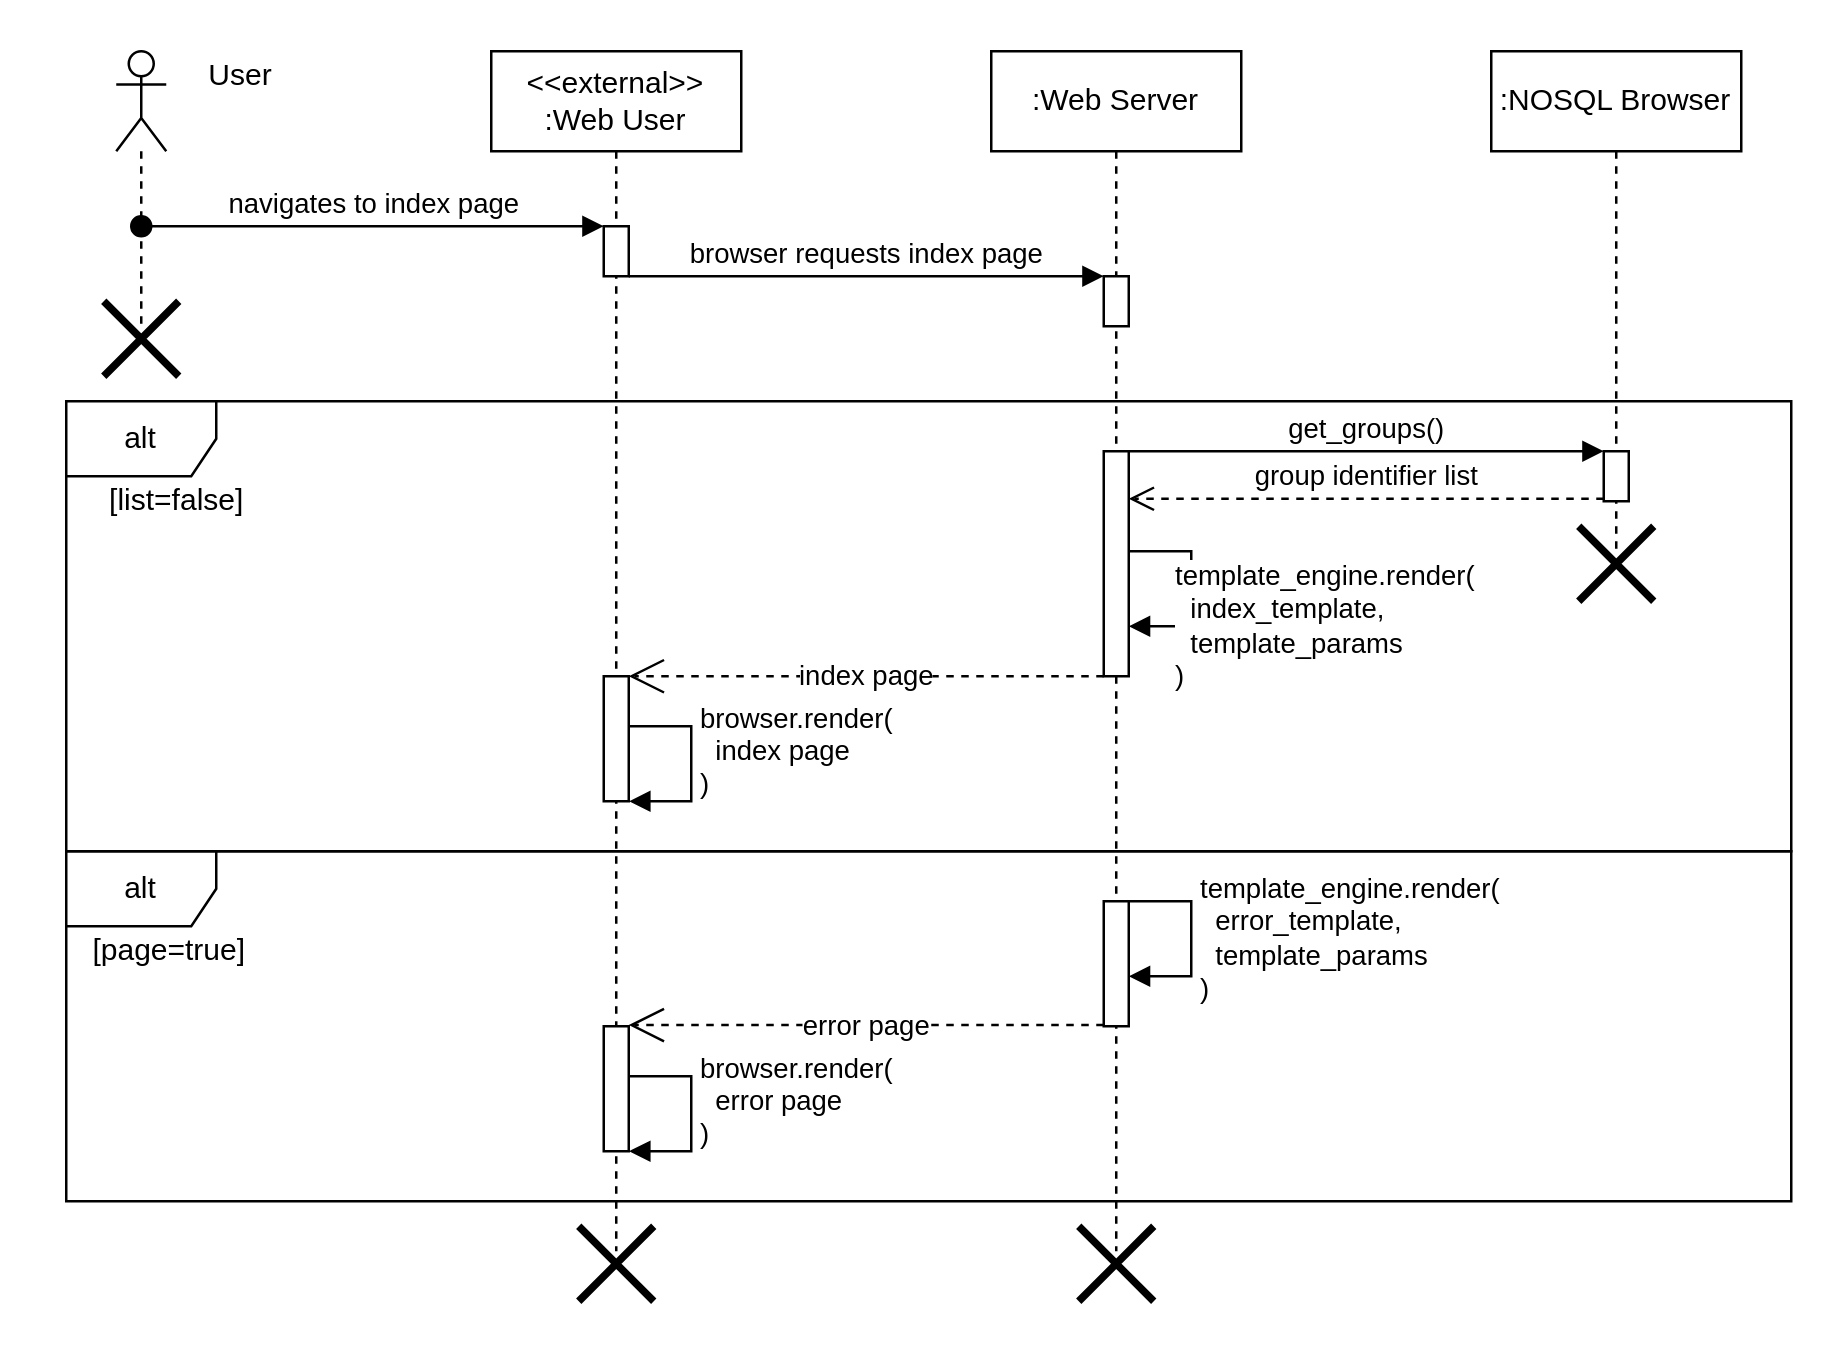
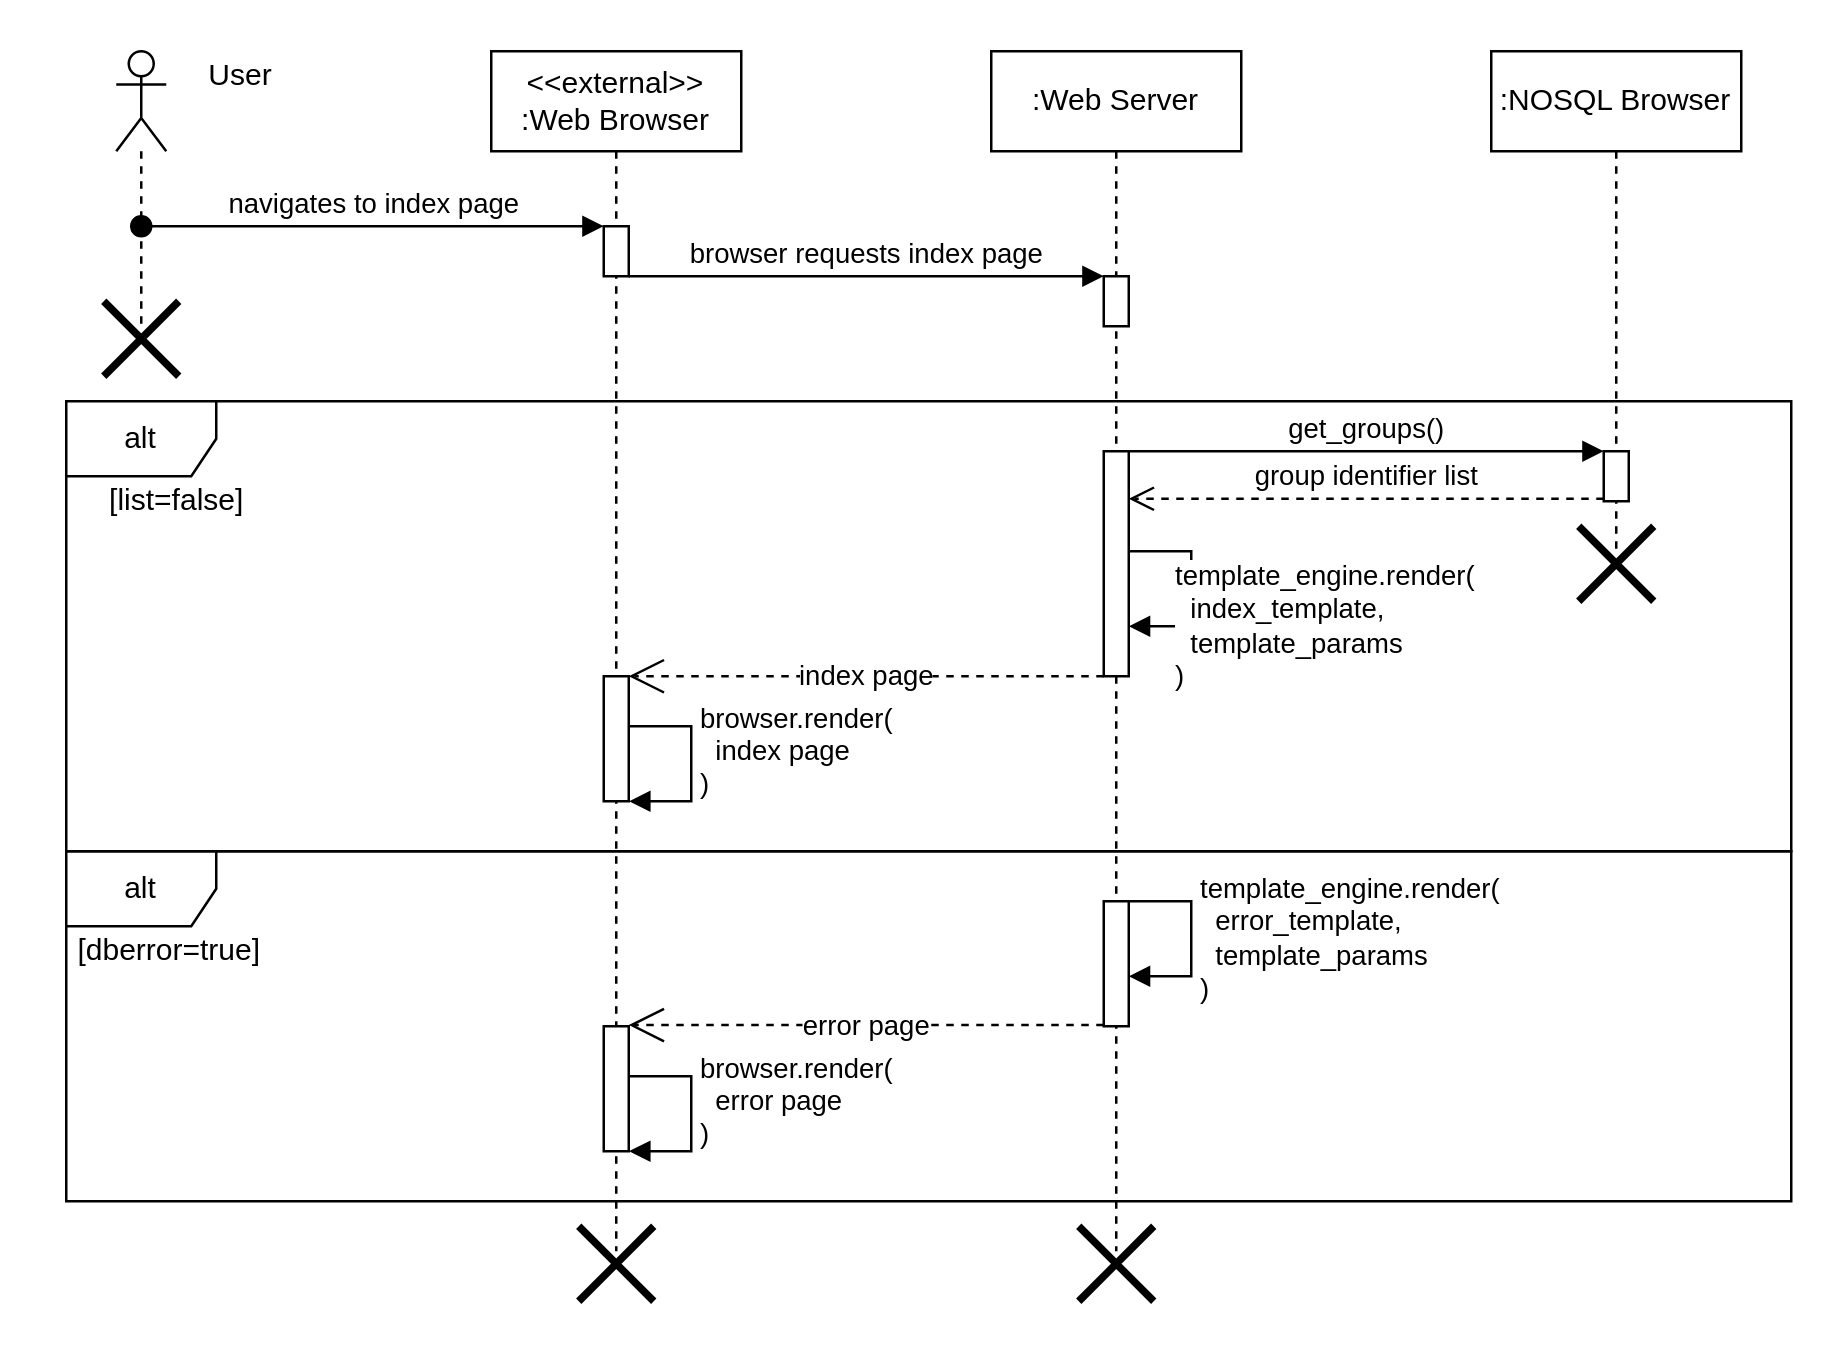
(616, 101) -> (616, 101)
(170, 951) -> (170, 951)
